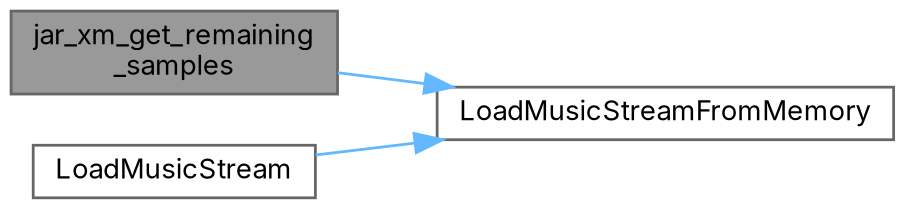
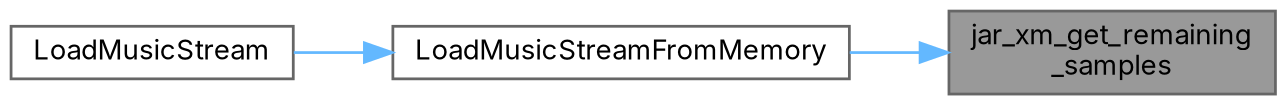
(381, 78) -> (885, 53)
